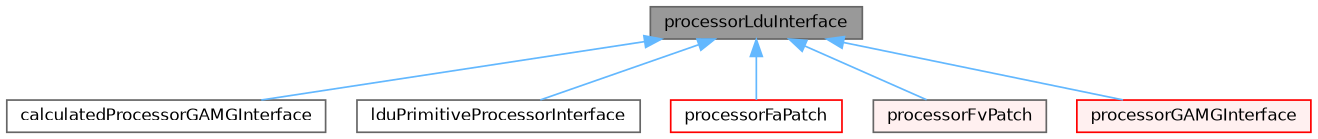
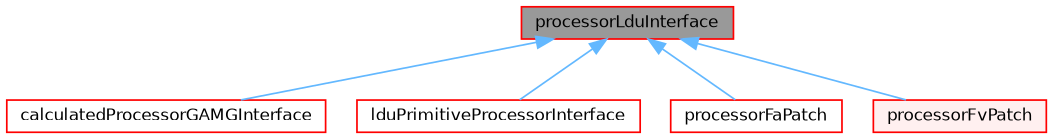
(756, 23) -> (627, 23)
(166, 116) -> (166, 116)
(499, 116) -> (499, 116)
(960, 116) -> (960, 116)
(1194, 116) -> none
